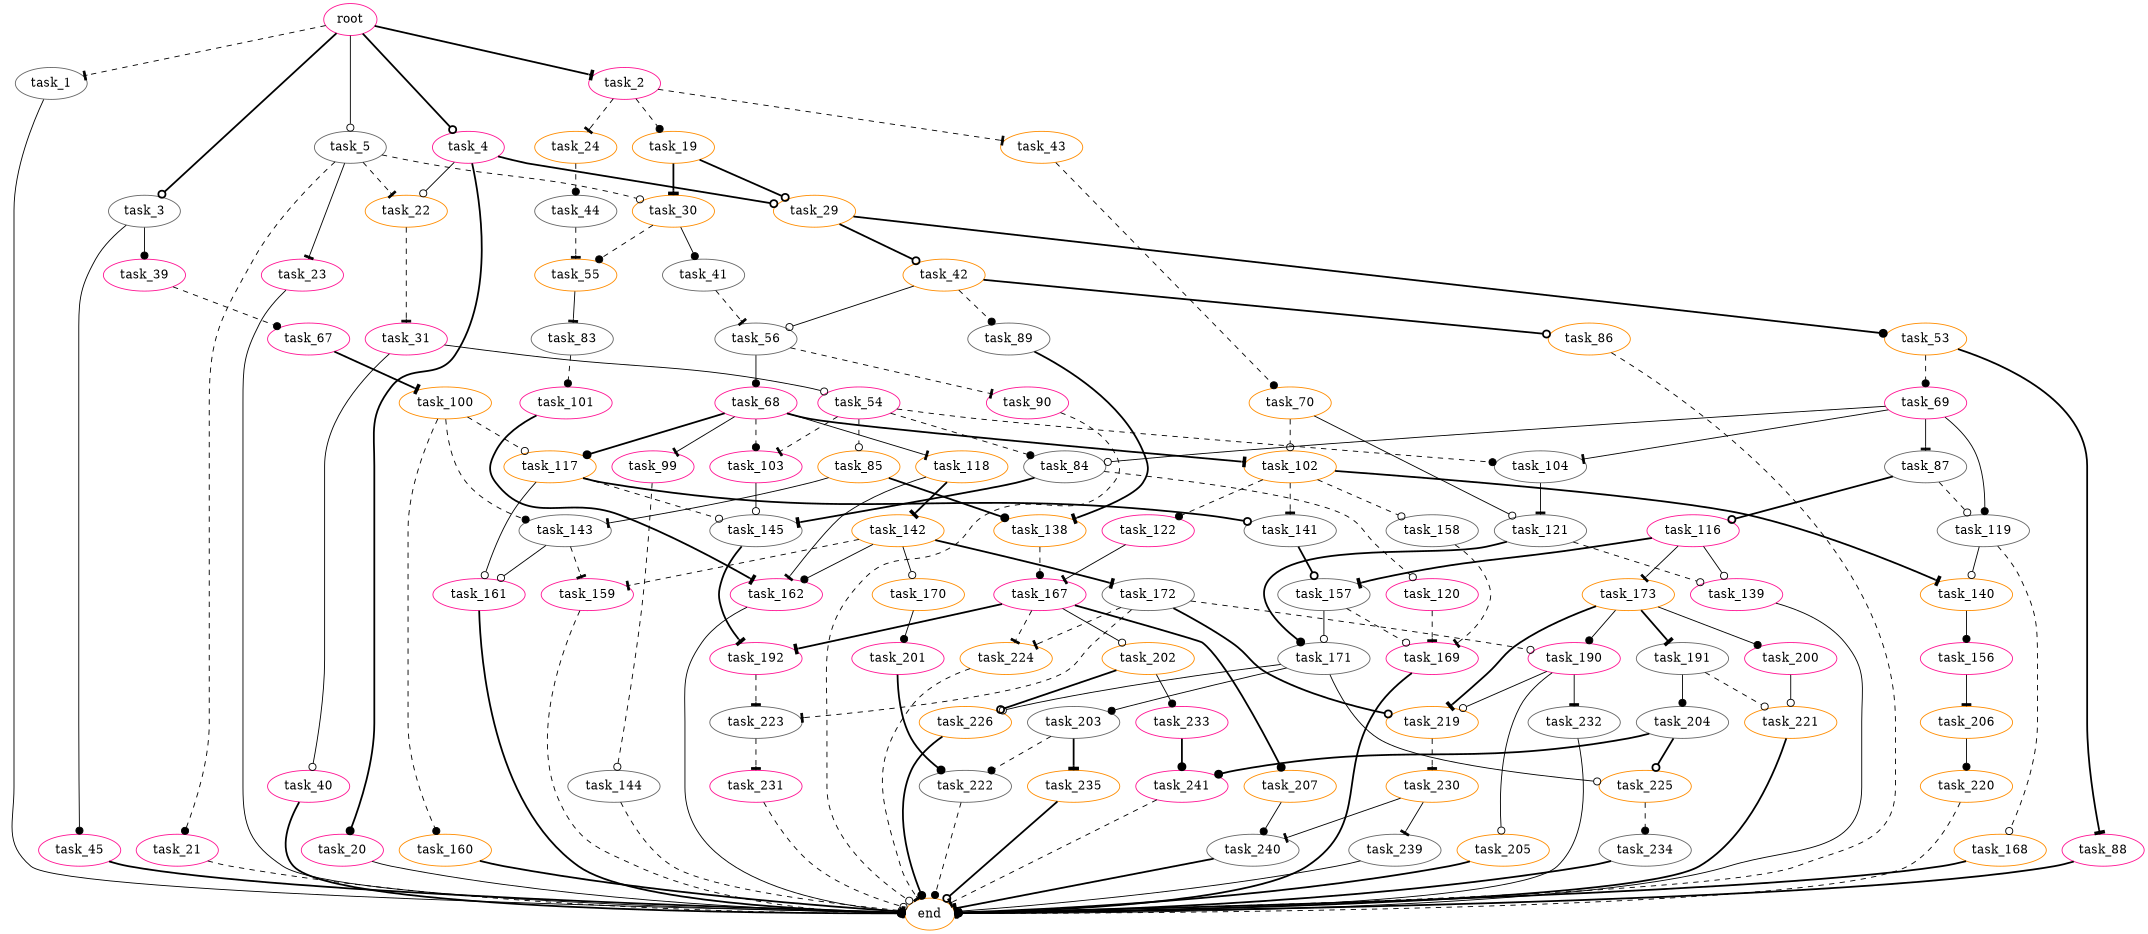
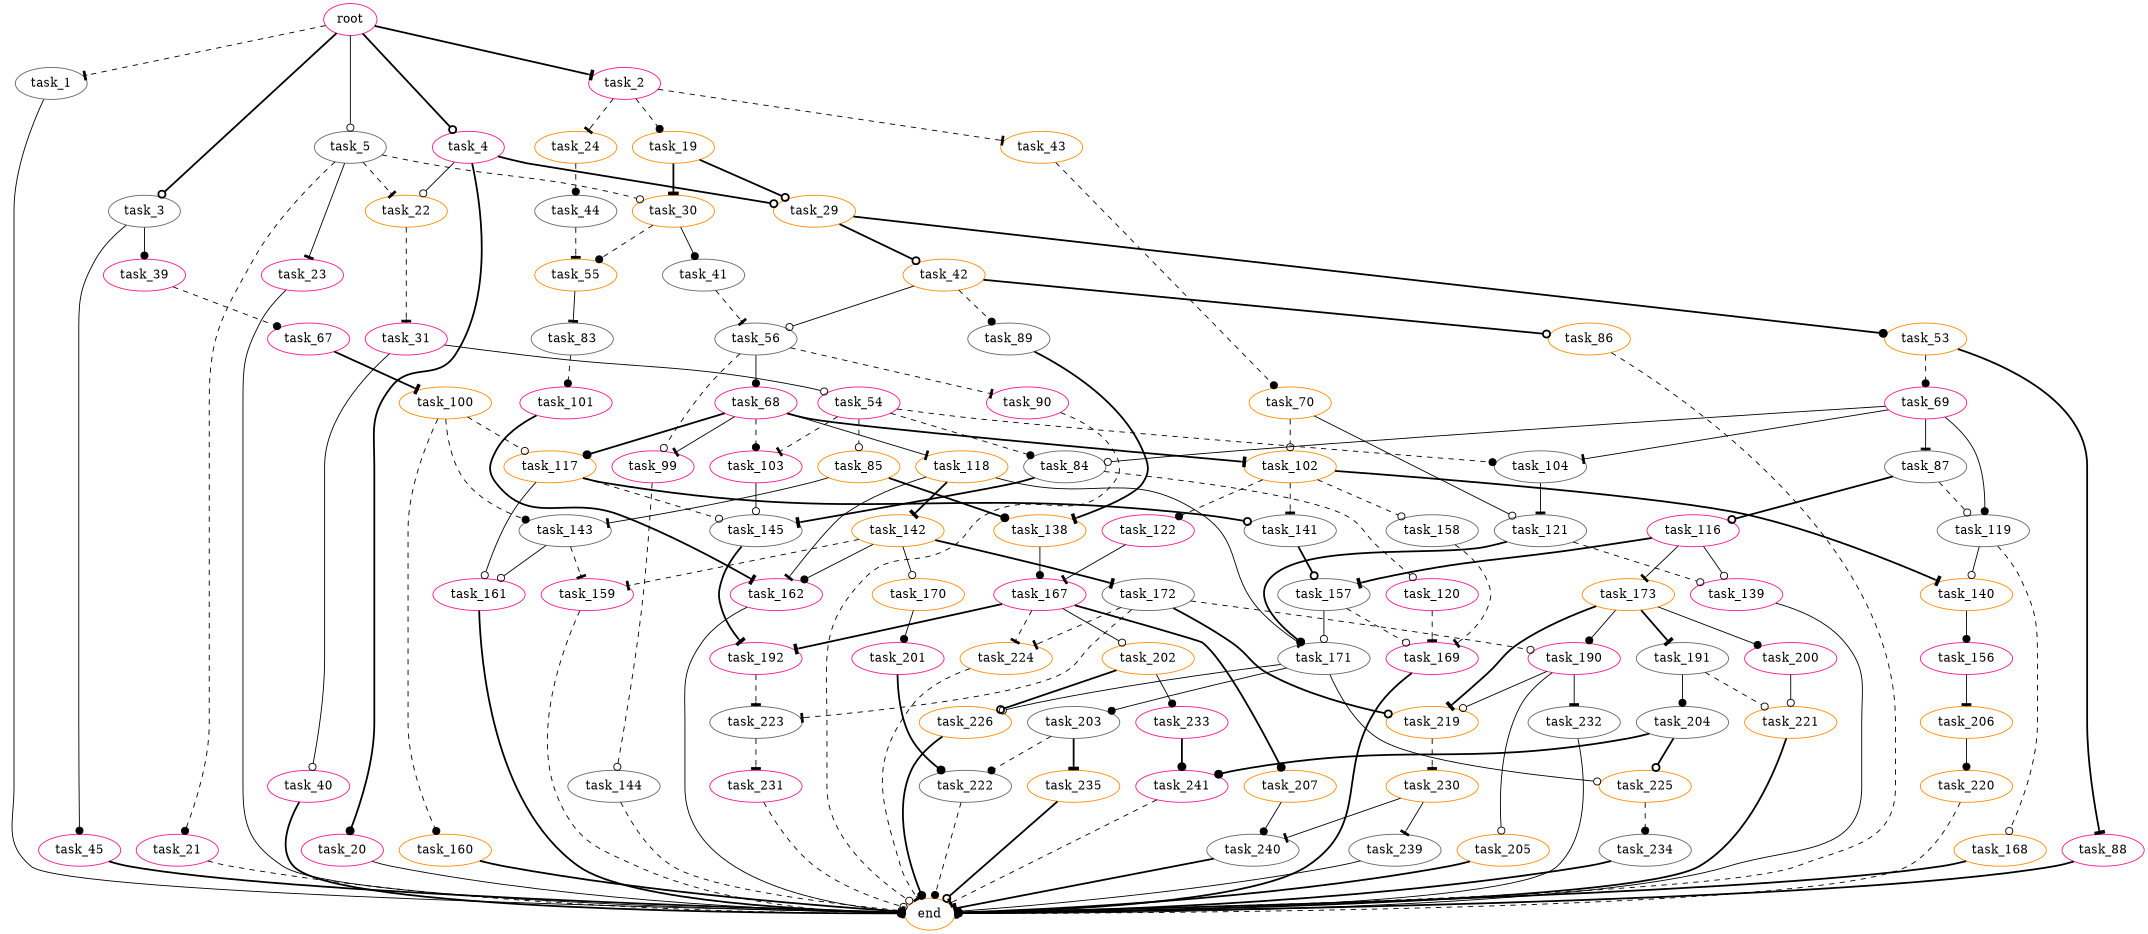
none -> (699, 396)
none -> (1181, 502)
(1040, 559) -> (1040, 559)
